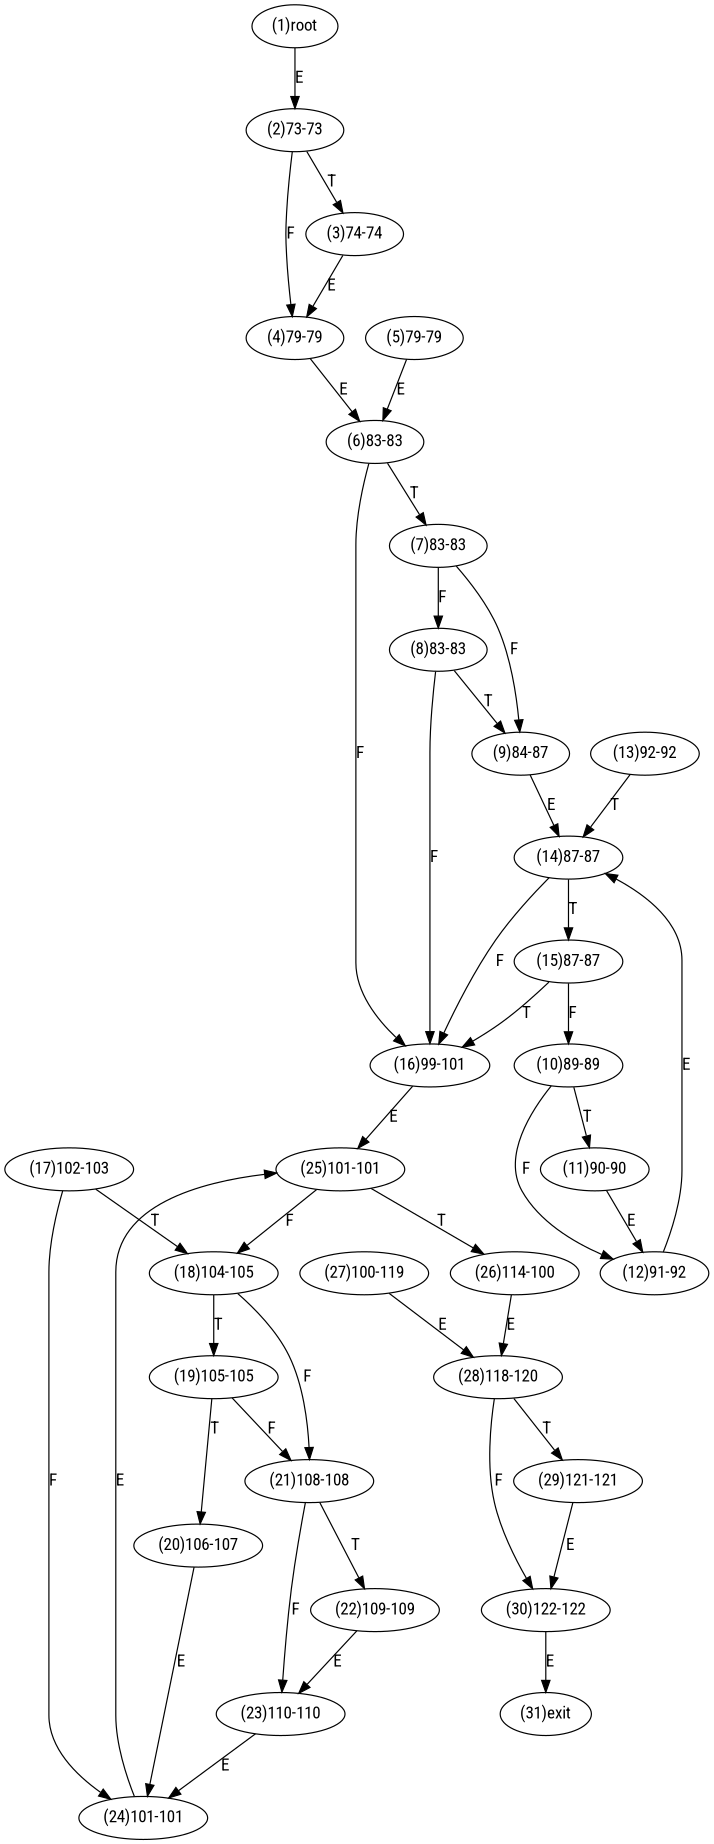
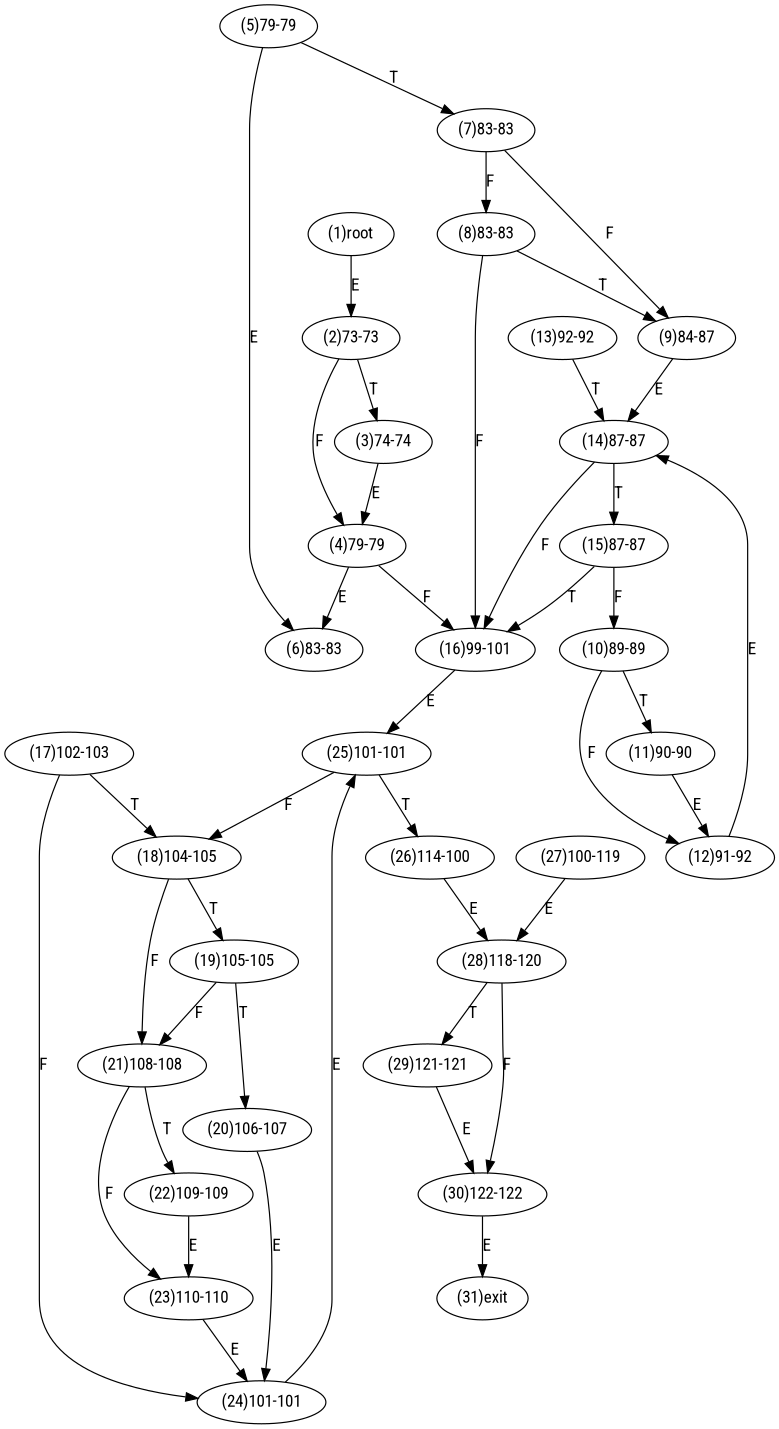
(404, 489) -> (372, 76)
(356, 756) -> (411, 594)
